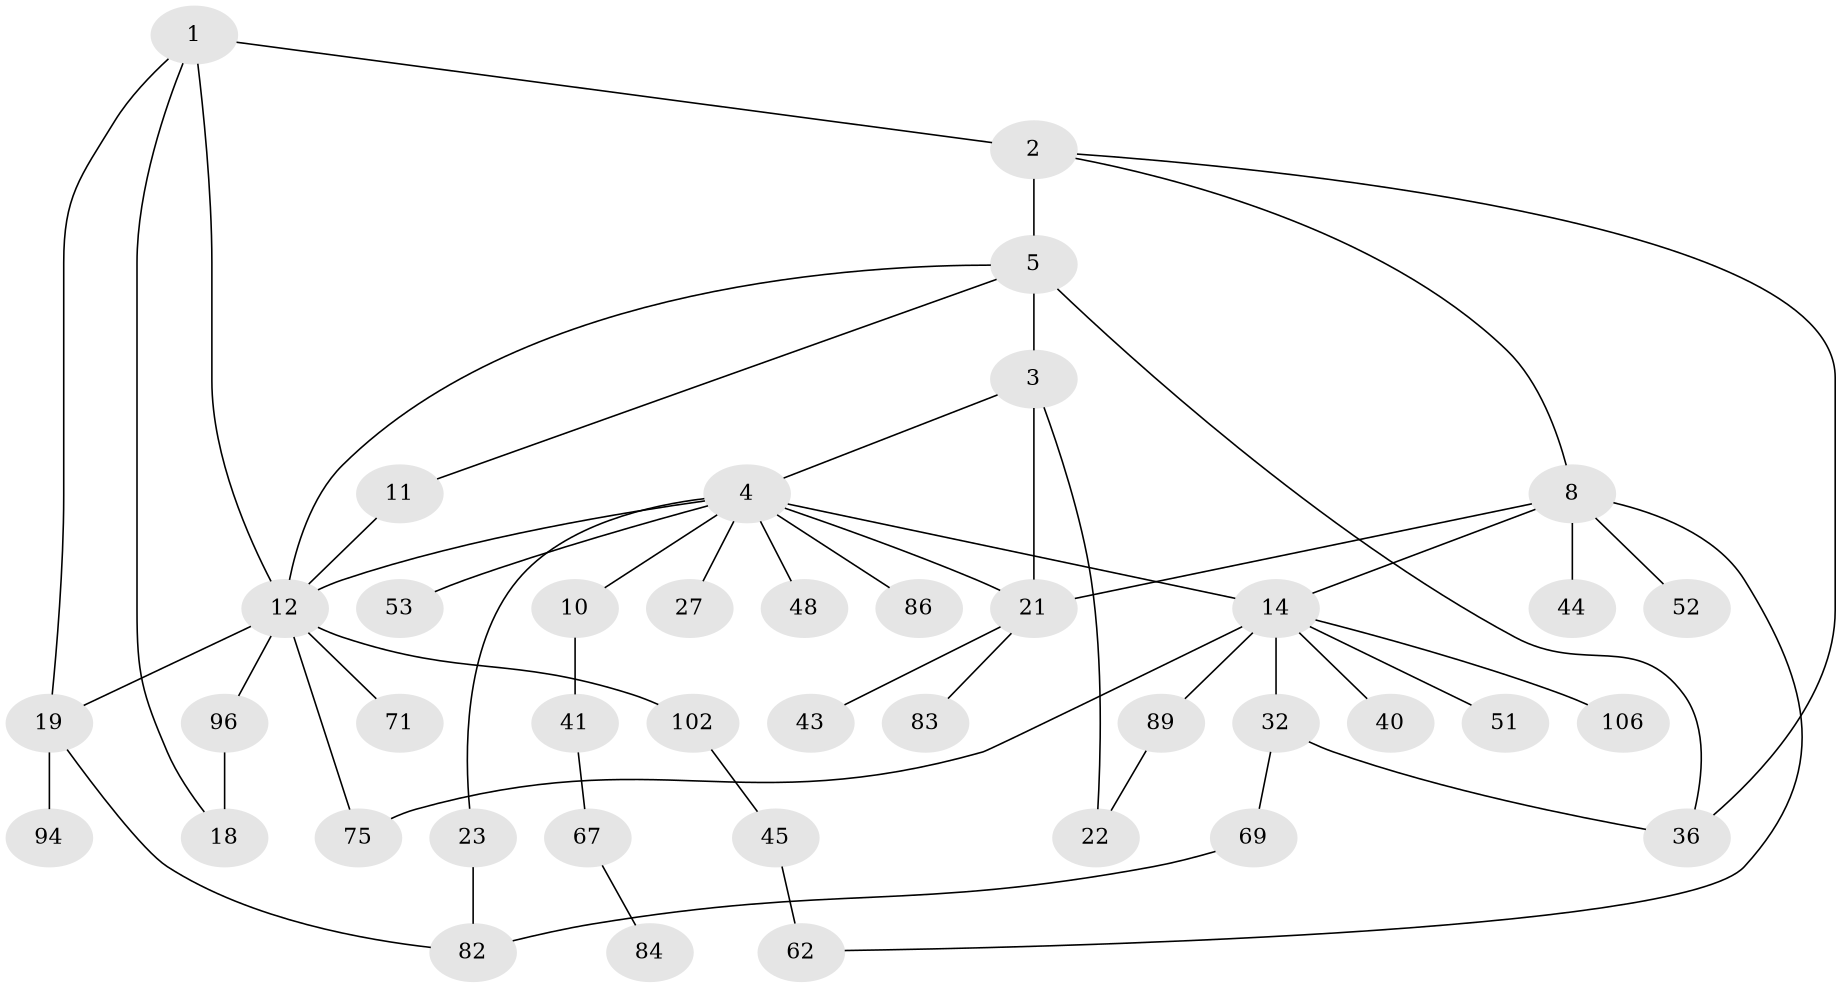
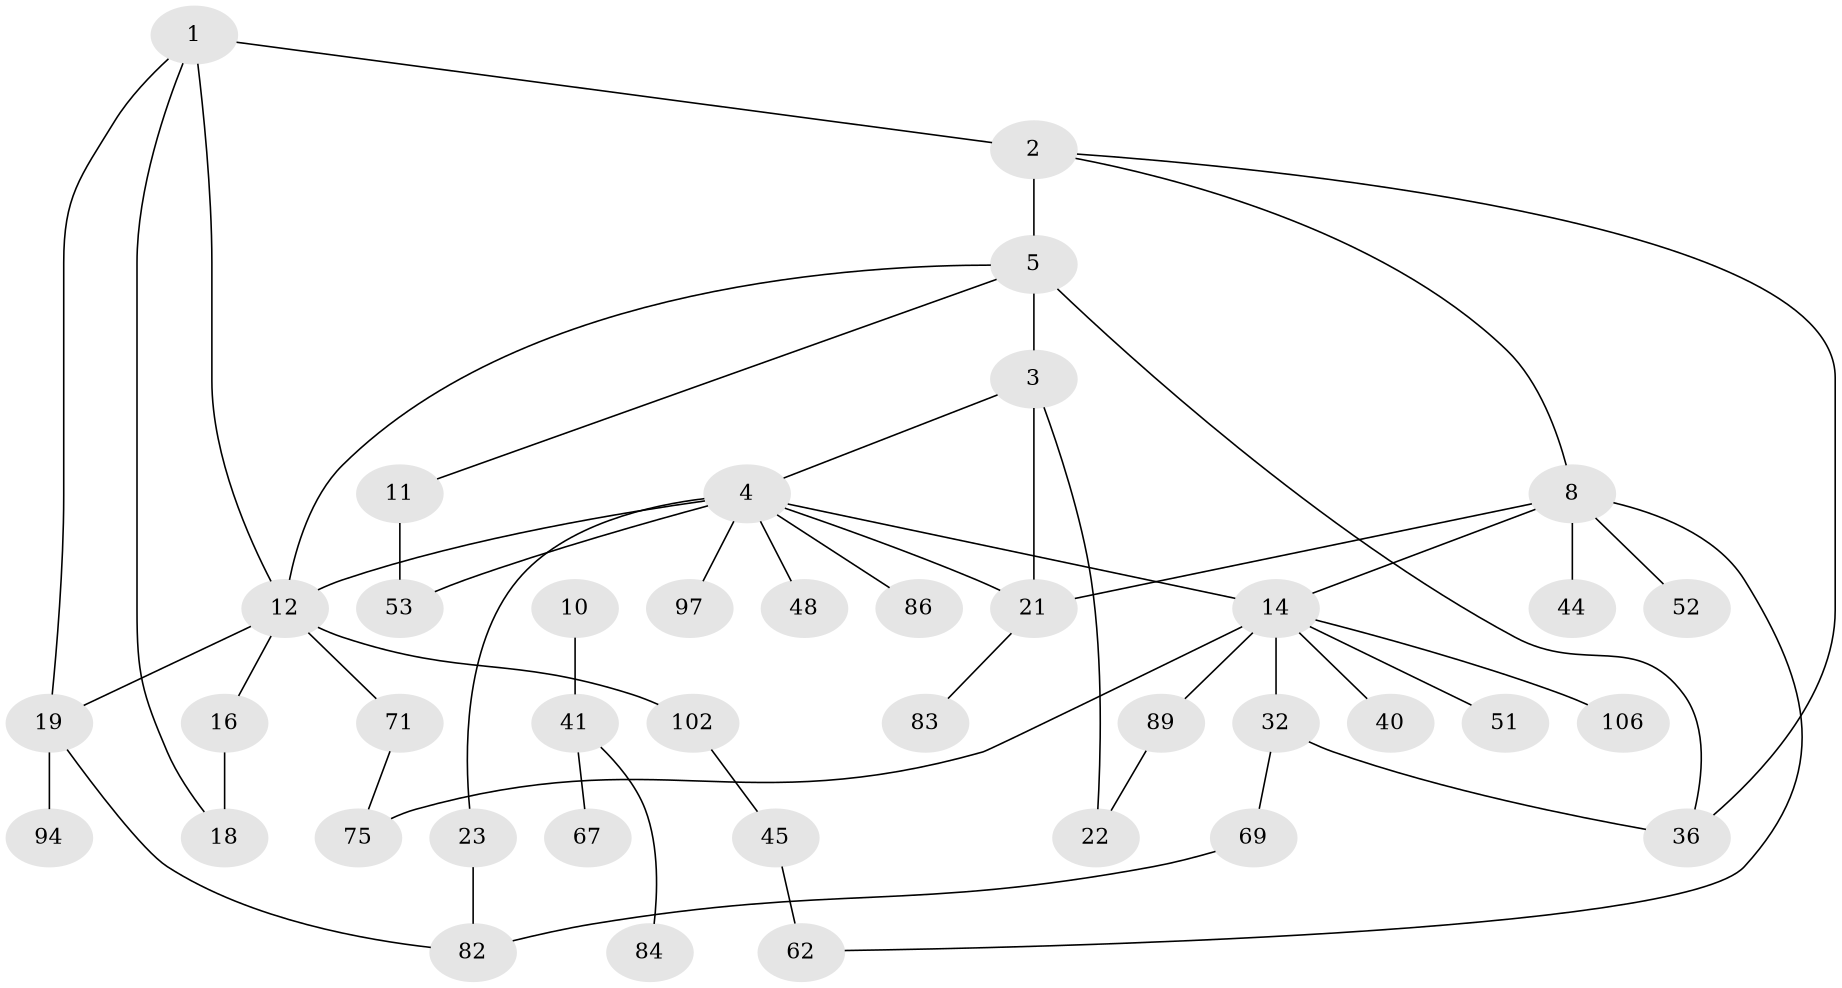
(343, 551) -> (400, 551)
(661, 551) -> none
(690, 609) -> (690, 609)
(225, 723) -> (225, 723)
(322, 723) -> (379, 780)
(811, 723) -> none
(619, 895) -> (651, 828)
